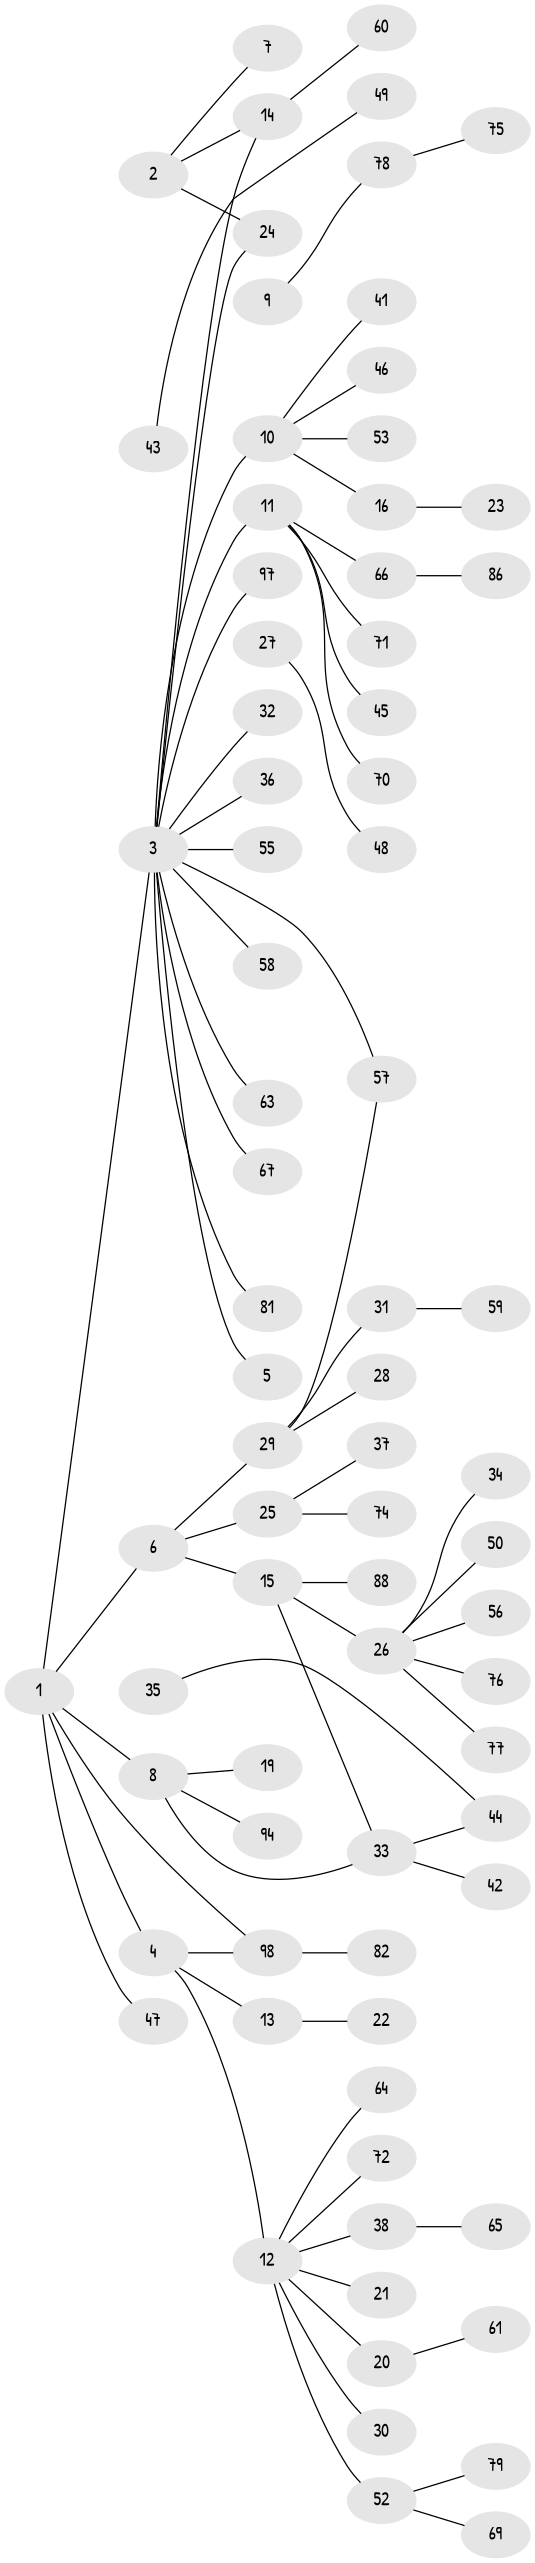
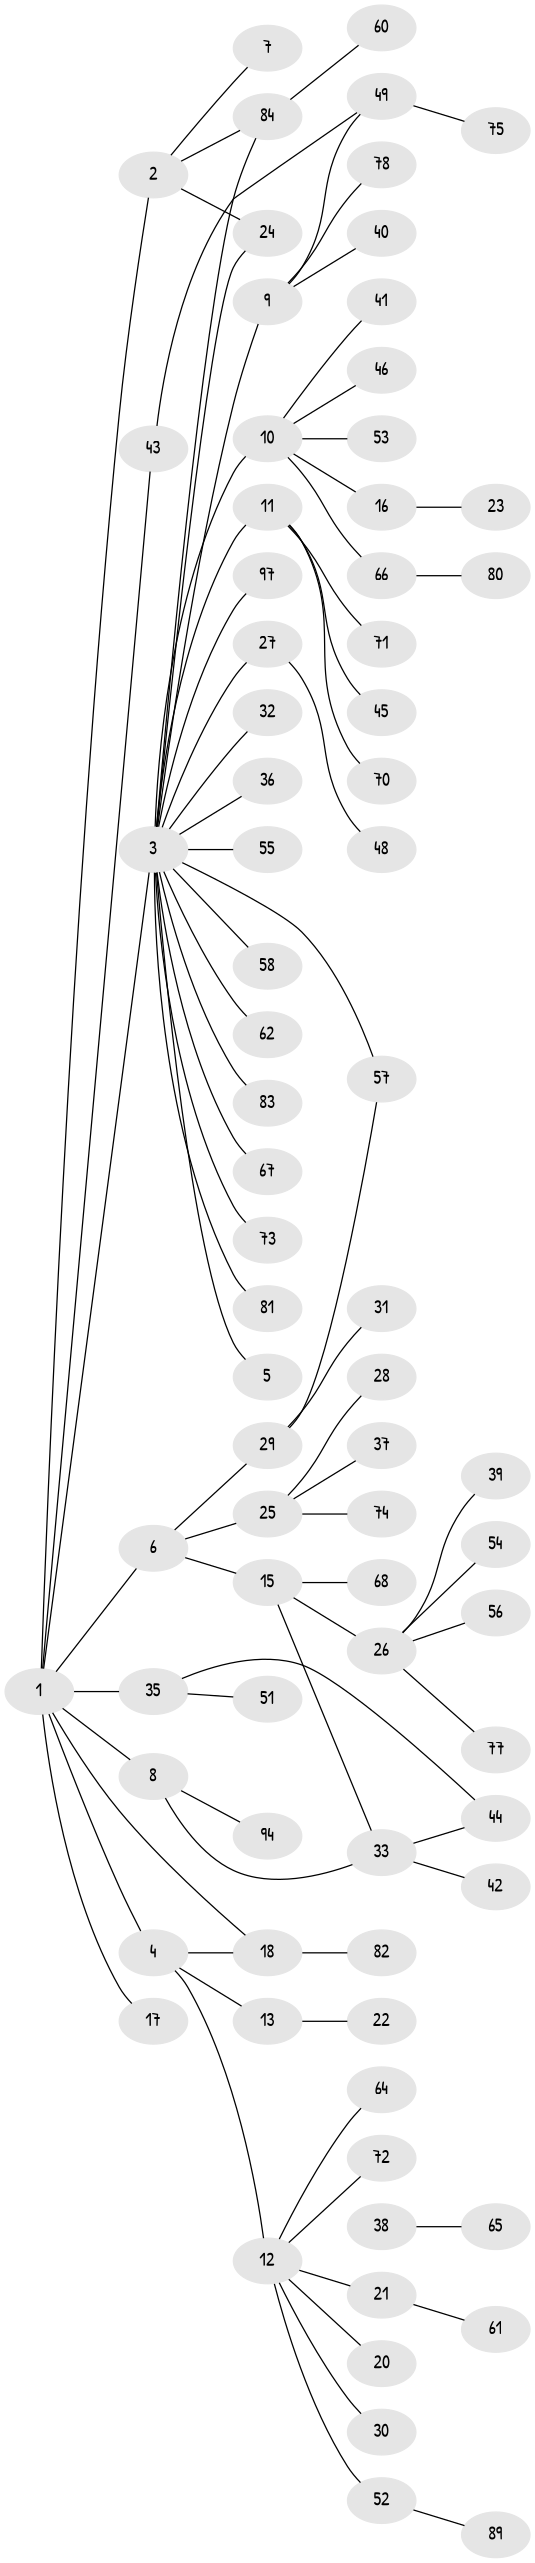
(268, 117) -> (268, 117)
(439, 148) -> (439, 114)
none -> (325, 199)
none -> (382, 233)
(325, 541) -> (325, 507)
(496, 576) -> (496, 576)
none -> (189, 624)
none -> (198, 741)
none -> (78, 932)
none -> (268, 1035)
none -> (96, 1070)
(268, 1103) -> (268, 1103)
none -> (268, 1240)
(496, 1309) -> none
(325, 1411) -> (325, 1446)
(496, 1476) -> (496, 1476)
(496, 1544) -> (496, 1544)
(382, 1583) -> (382, 1583)
(496, 1681) -> none
none -> (97, 1692)
none -> (268, 1699)
(268, 1768) -> none
(268, 1953) -> (268, 1953)
(153, 2021) -> (153, 2021)
(325, 2244) -> none
(439, 2346) -> (439, 2312)
(496, 2466) -> none
(496, 2535) -> (496, 2535)
